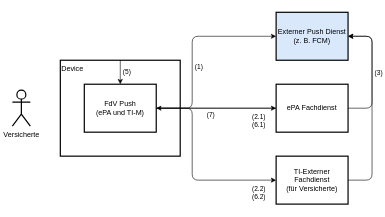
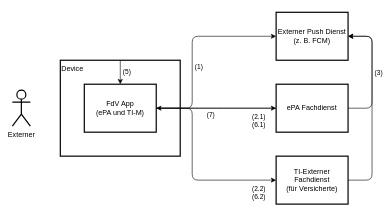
(312, 36) -> (312, 36)
(120, 108) -> (120, 108)
(22, 135) -> (22, 135)
